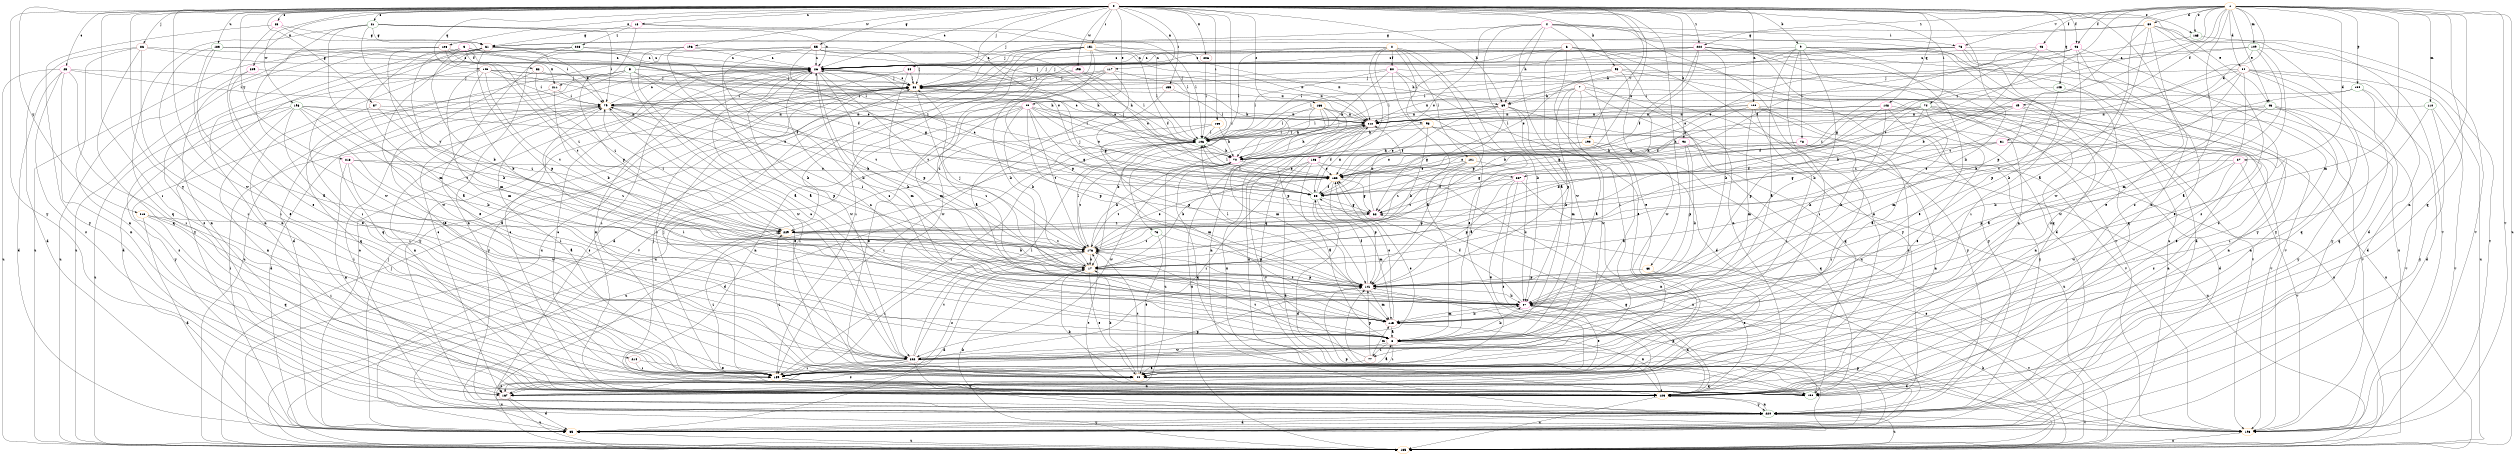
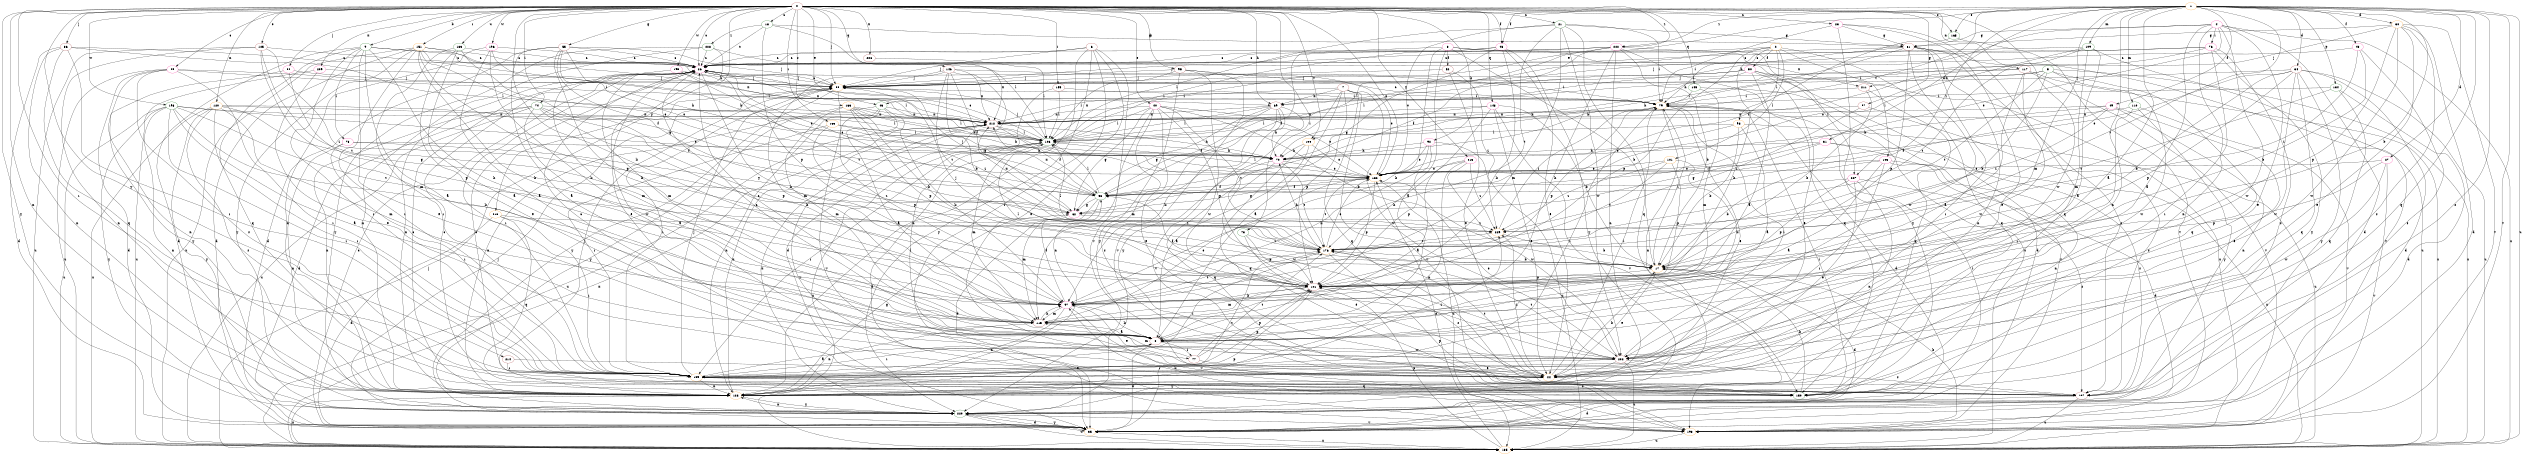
(2075, 16) -> (1831, 86)
(637, 24) -> (767, 24)
(1479, 178) -> (759, 178)
none -> (2072, 182)
(372, 214) -> (319, 414)
(1648, 269) -> none
none -> (1451, 305)
